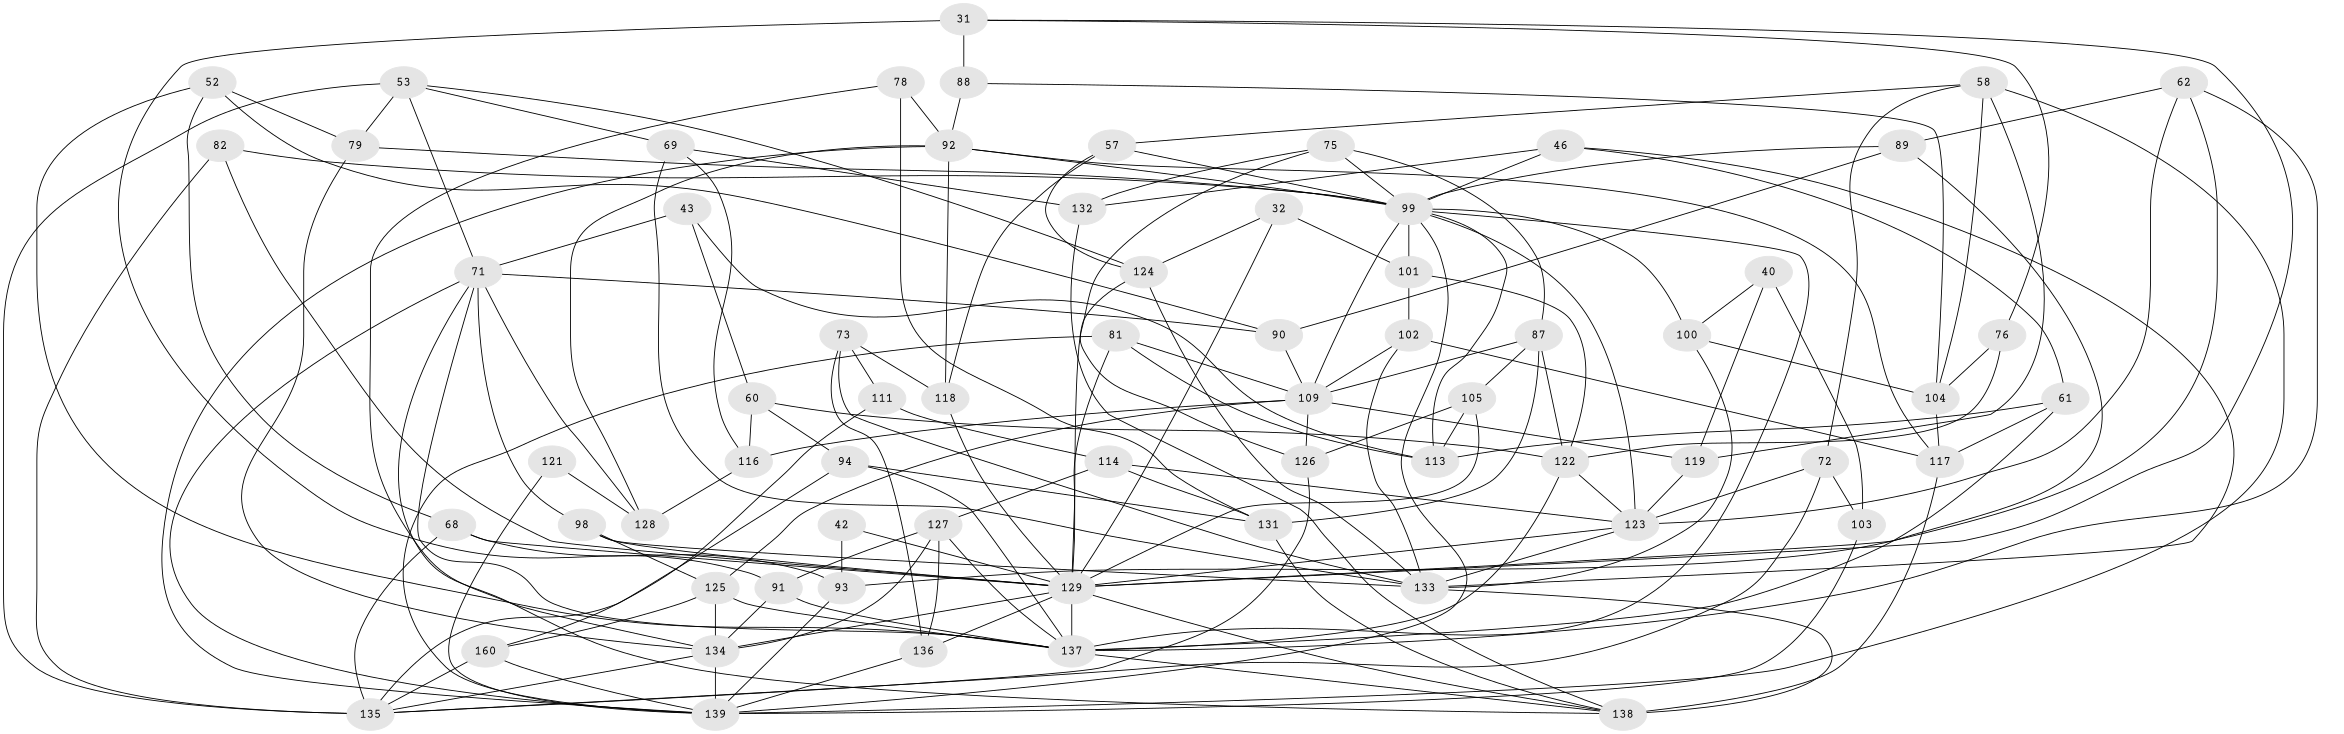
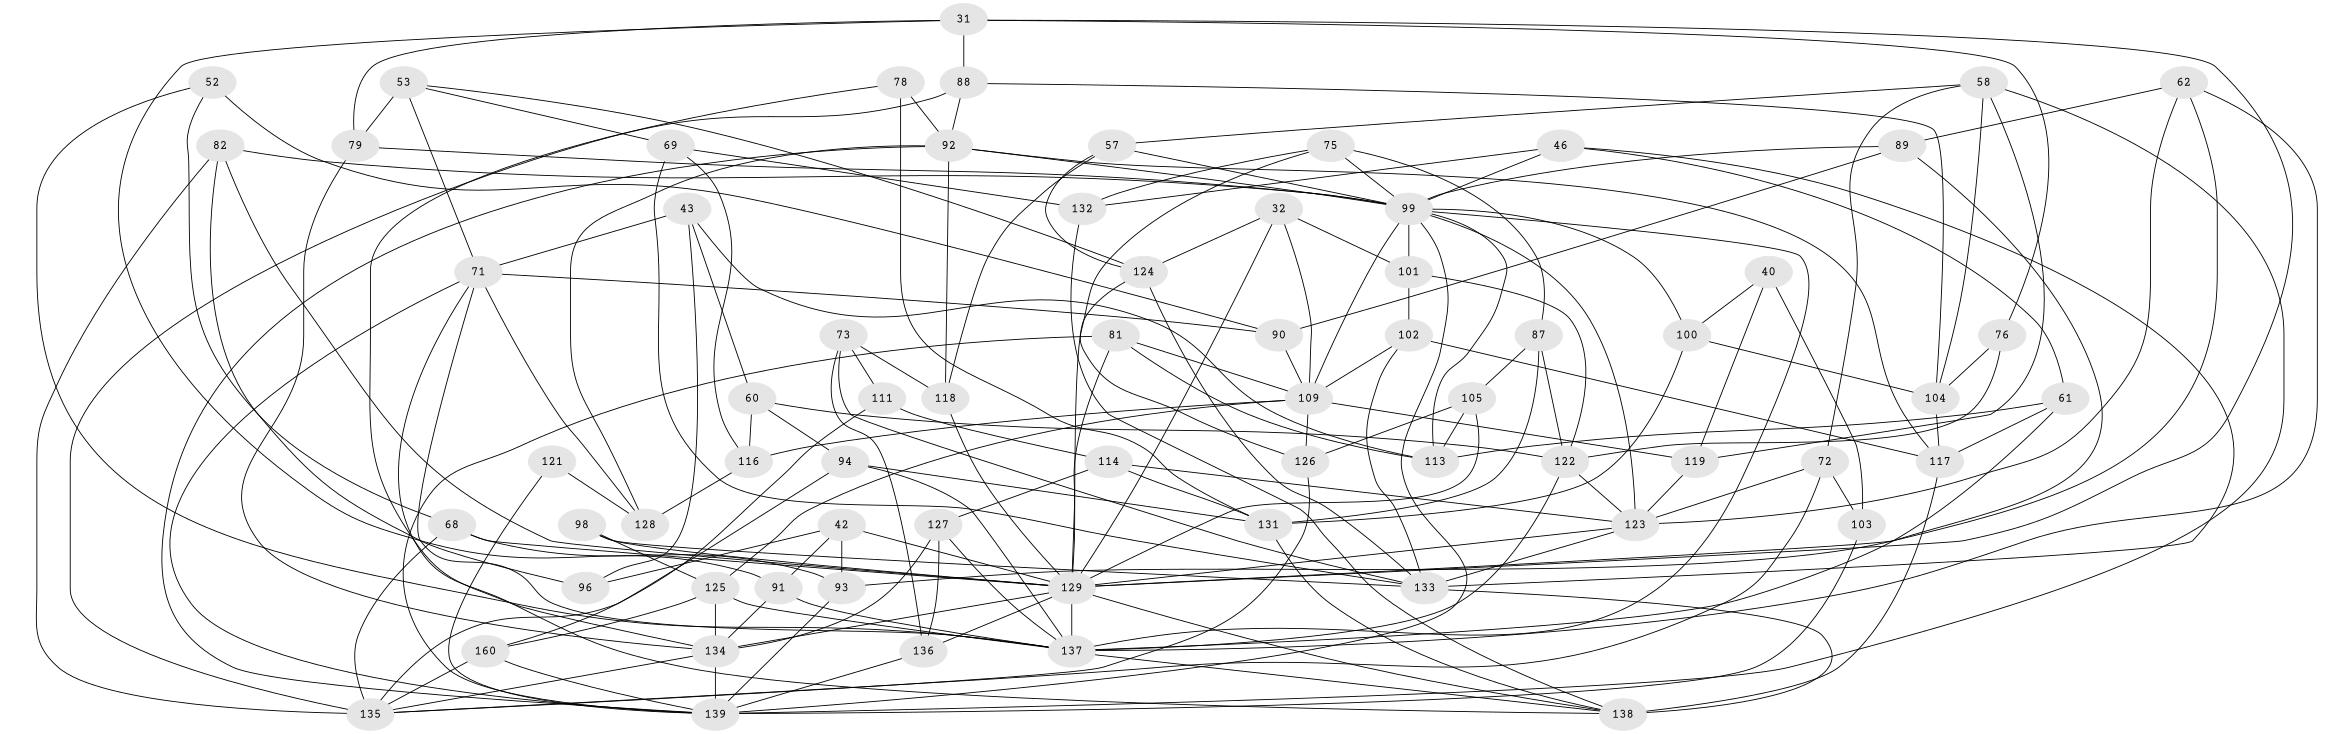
(284, 114) -> (477, 42)
(1424, 367) -> (1307, 302)
(494, 414) -> none
(4, 418) -> (260, 274)
(1667, 541) -> (1523, 501)
(860, 553) -> (817, 550)
none -> (585, 588)
